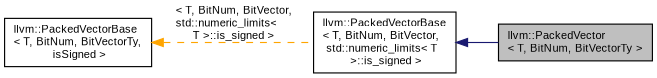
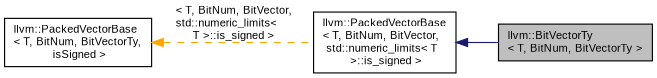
(575, 42) -> (575, 42)
